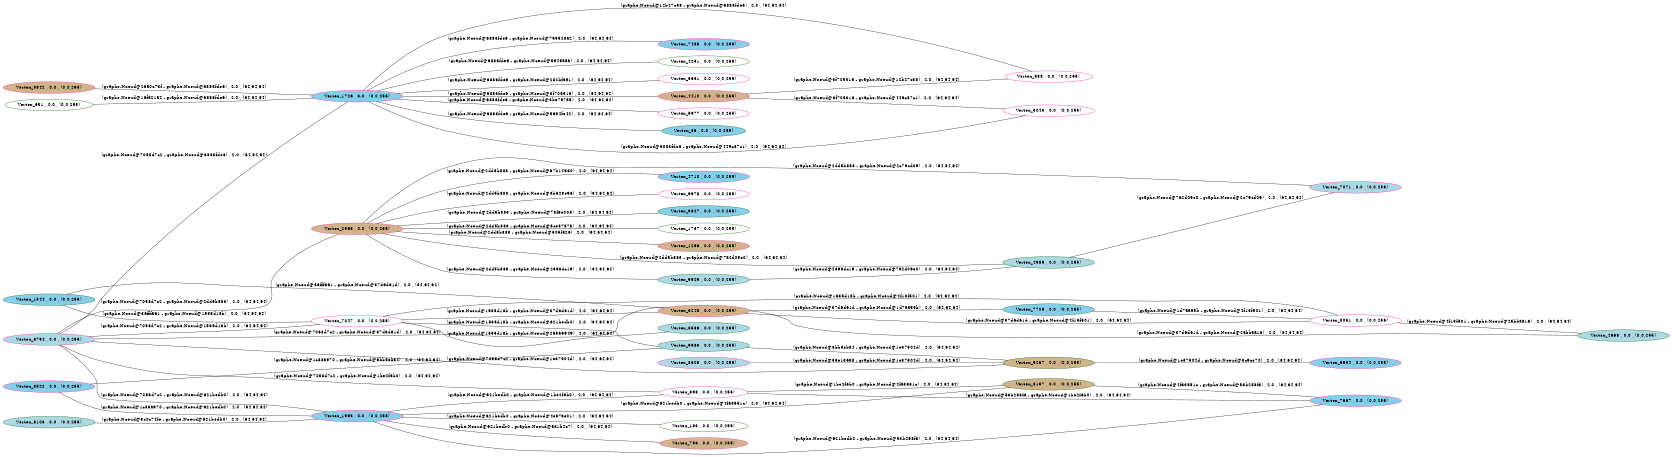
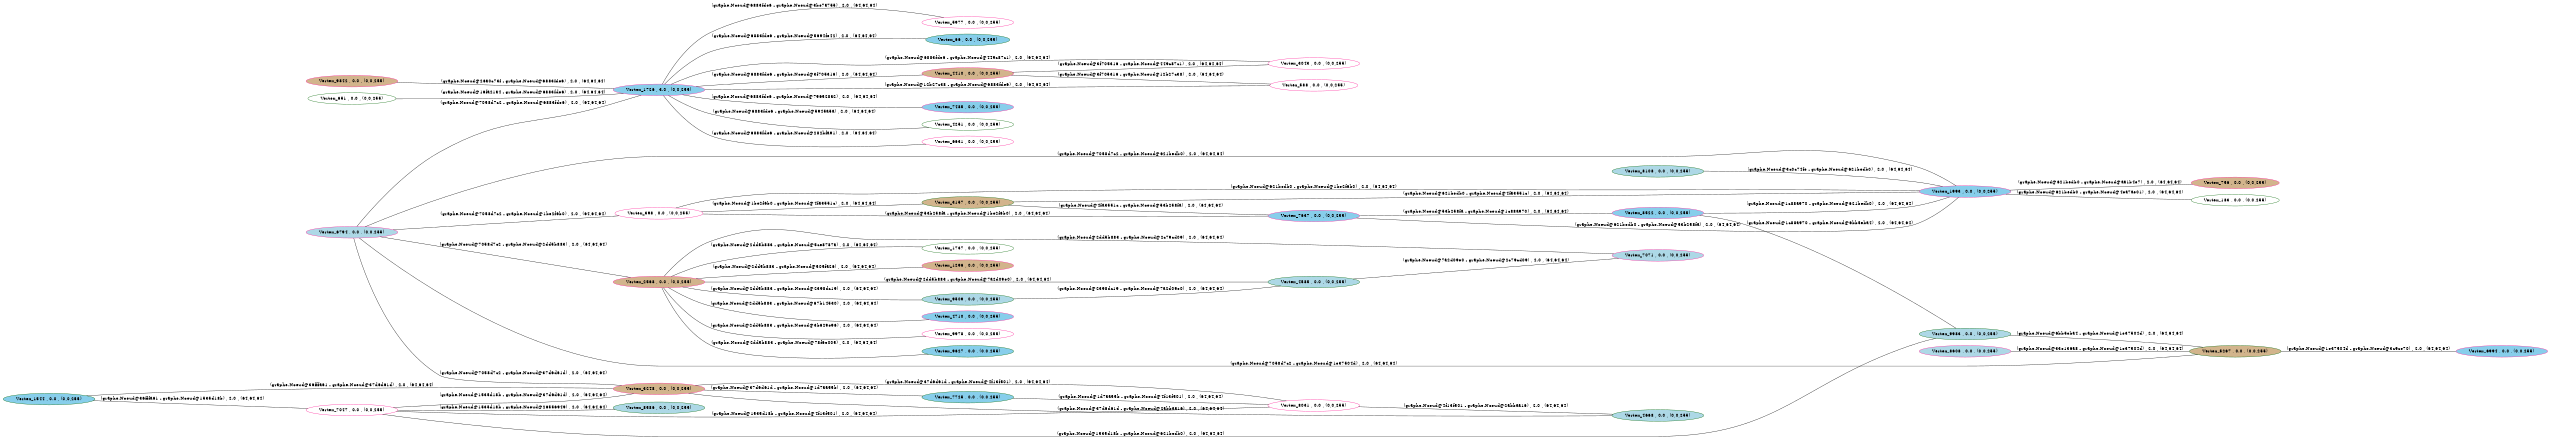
(704, 62) -> (968, 124)
none -> (1486, 214)
(205, 332) -> none
